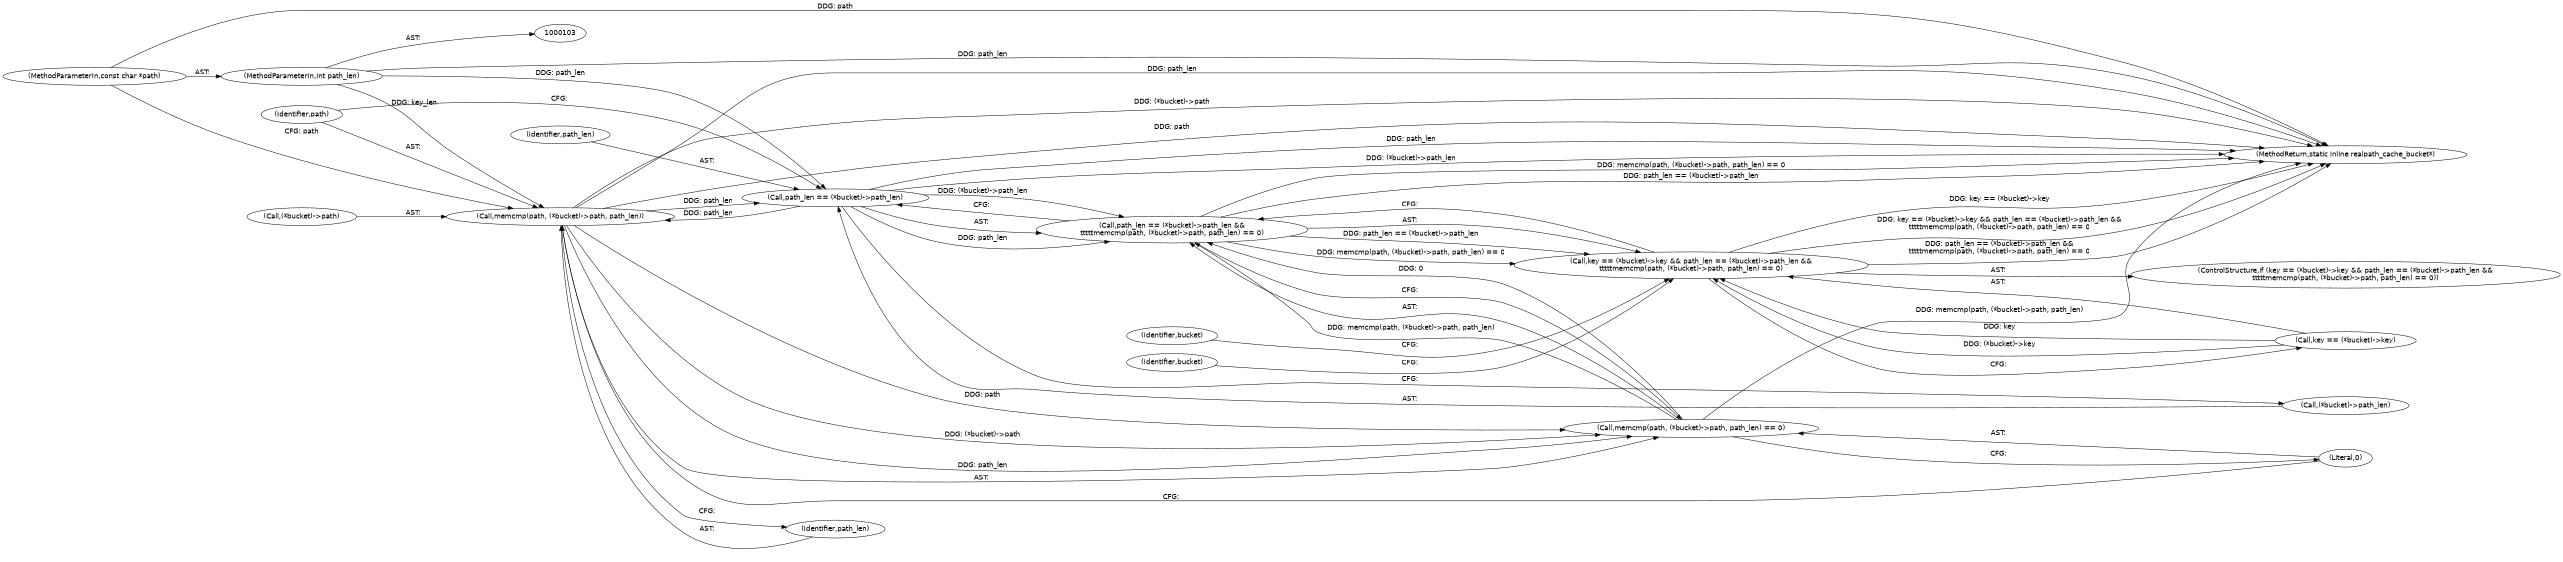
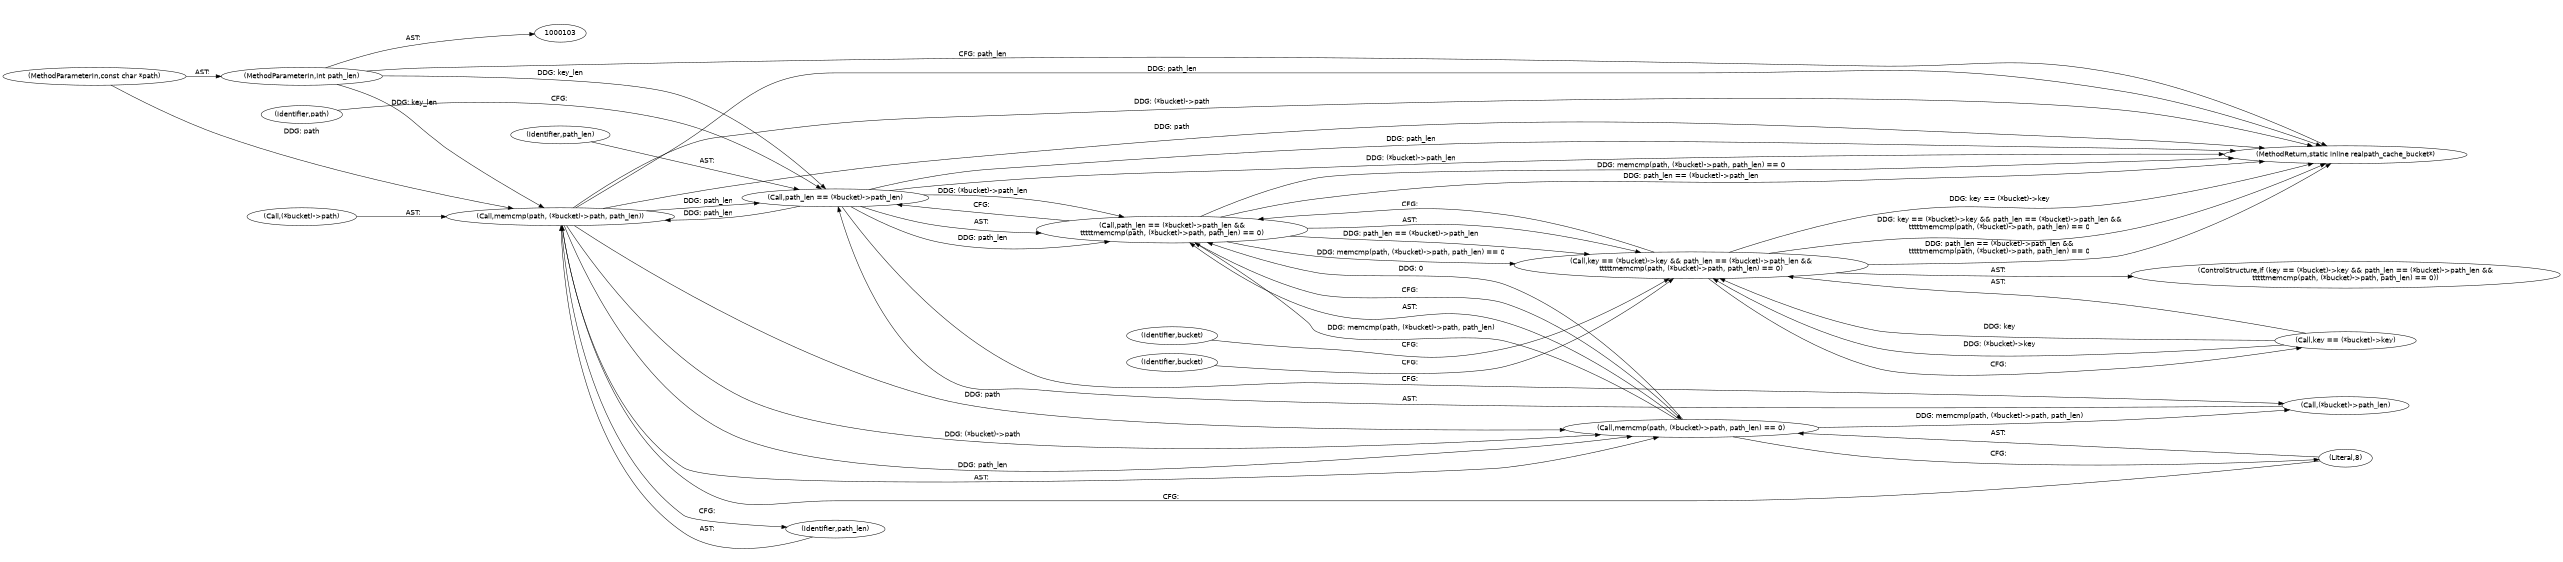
(1223, 10) -> none
(983, 54) -> (983, 54)
(560, 73) -> (560, 73)
(302, 132) -> (302, 132)
(427, 164) -> none
(2027, 323) -> (2052, 423)
(2346, 458) -> (2346, 458)
